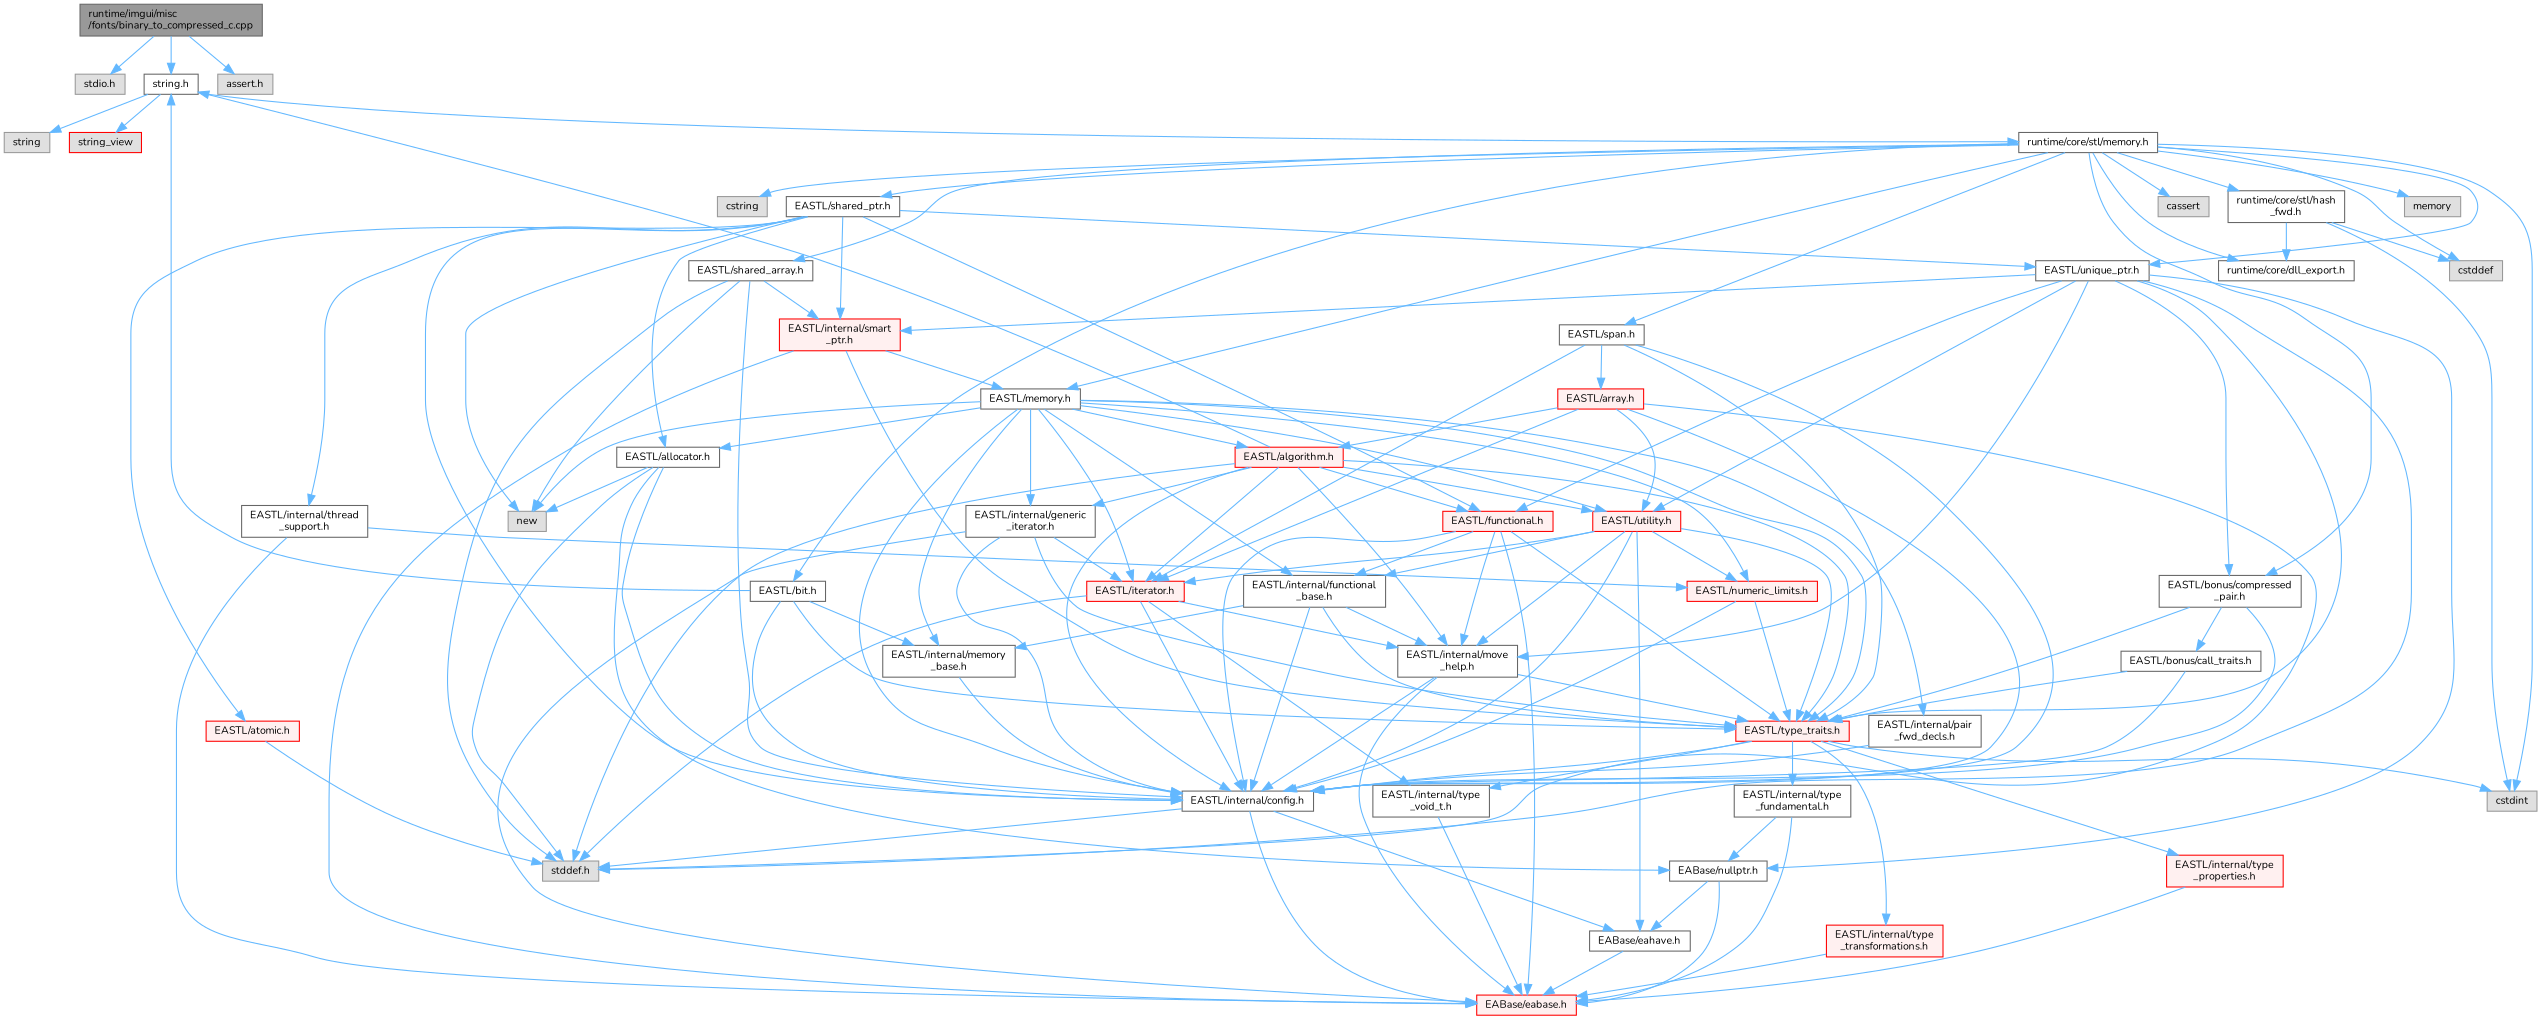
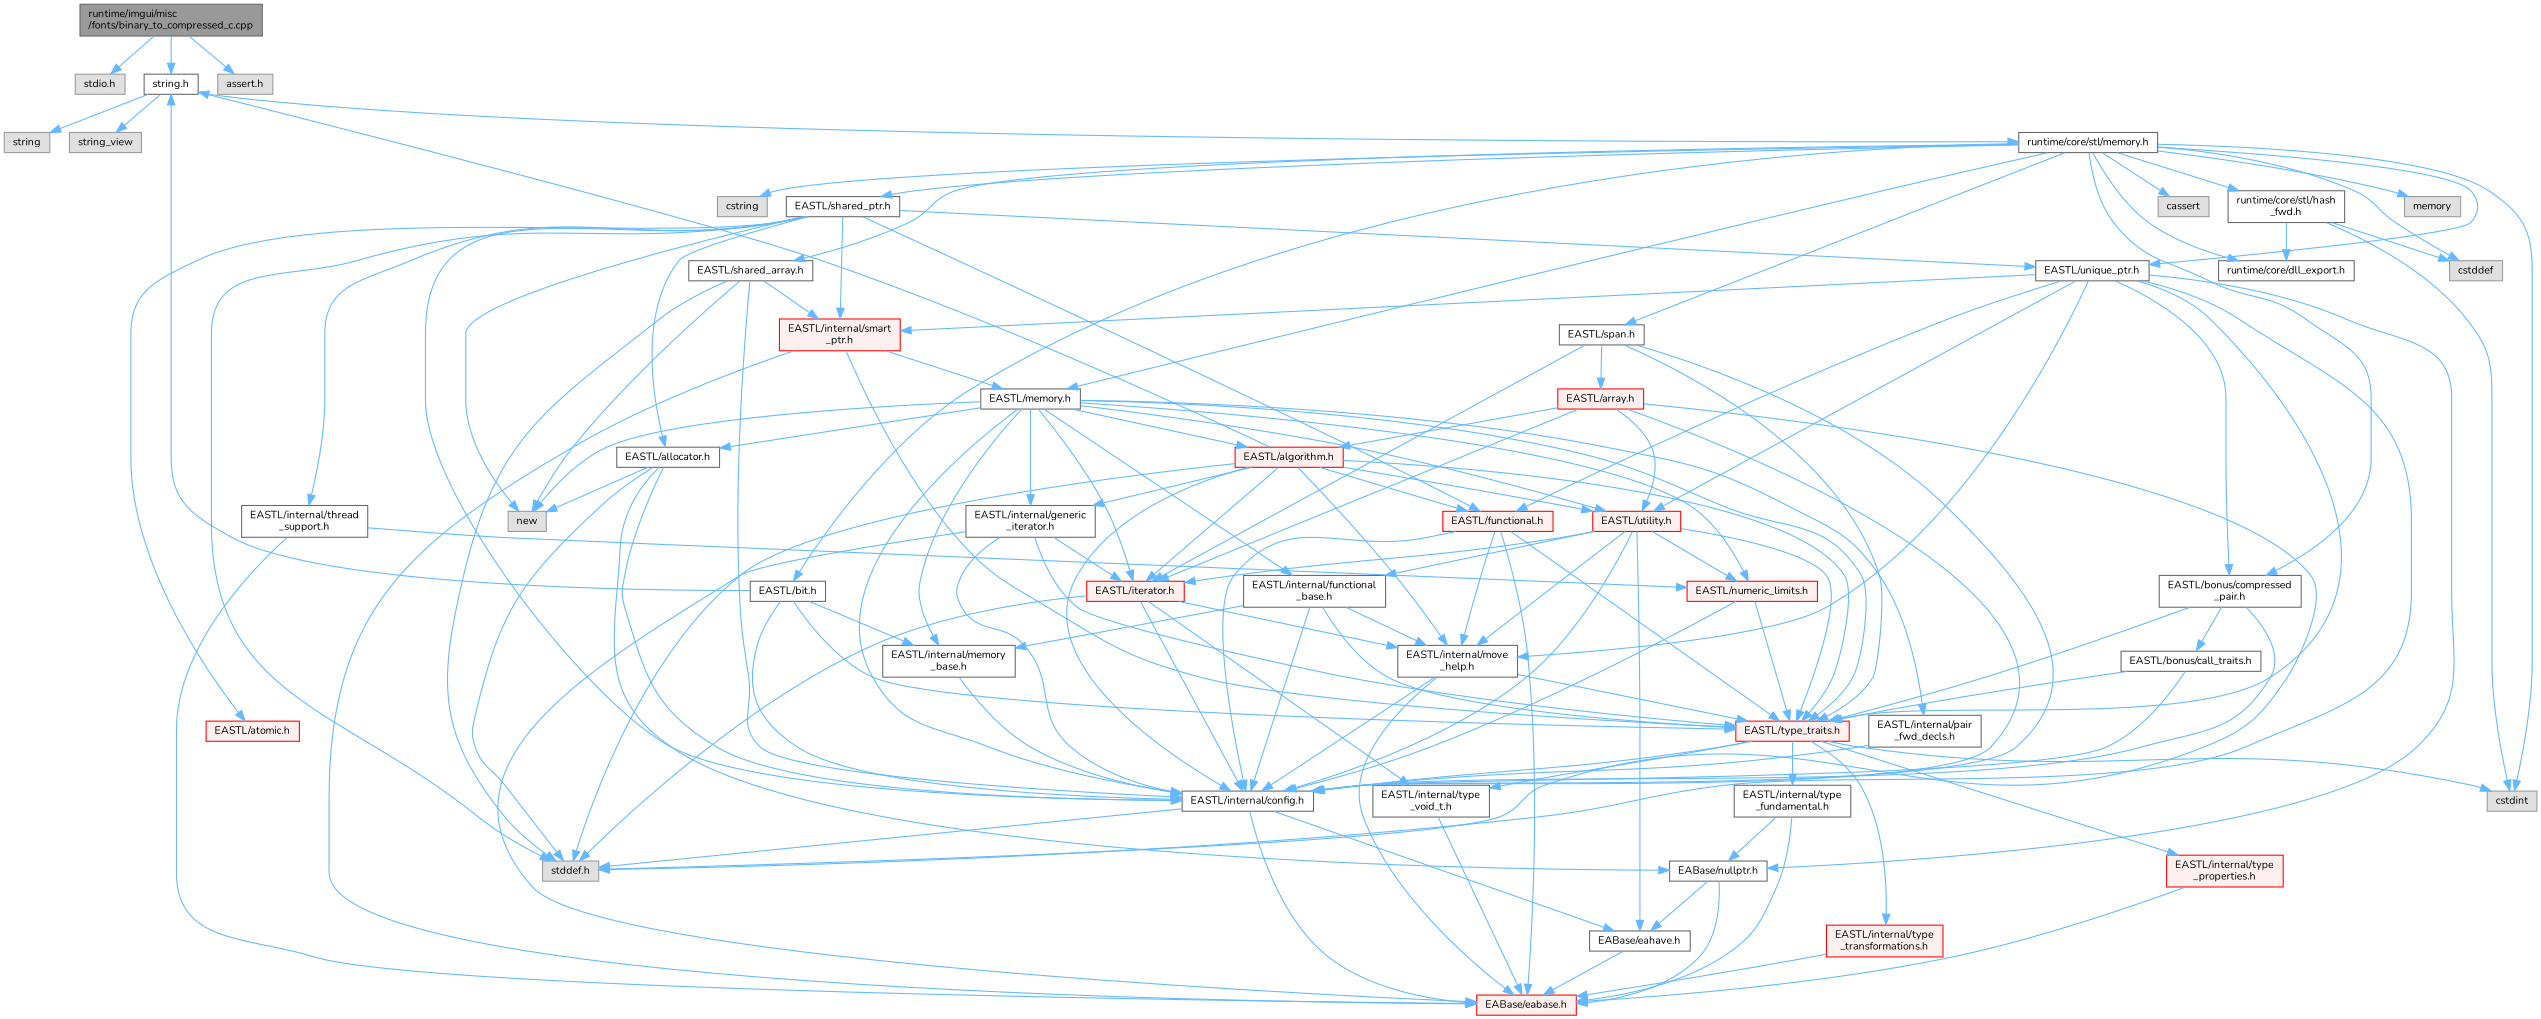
(105, 143) -> (105, 143)
(1430, 548) -> none
(392, 816) -> (211, 358)
